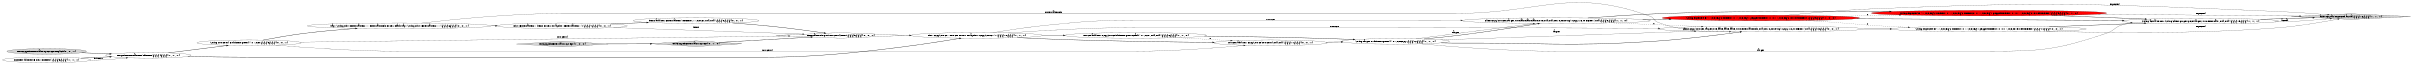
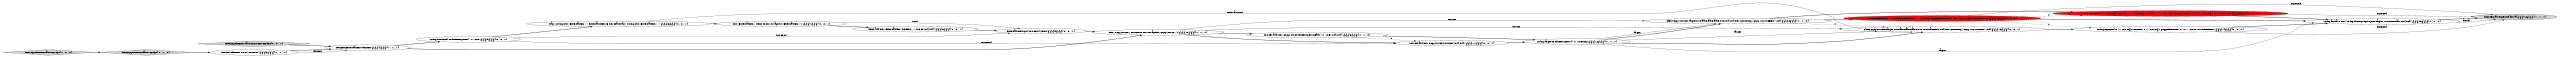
(2351, 17) -> (2515, 17)
(841, 35) -> (1041, 31)
(765, 40) -> (200, 52)
(47, 51) -> (254, 44)
